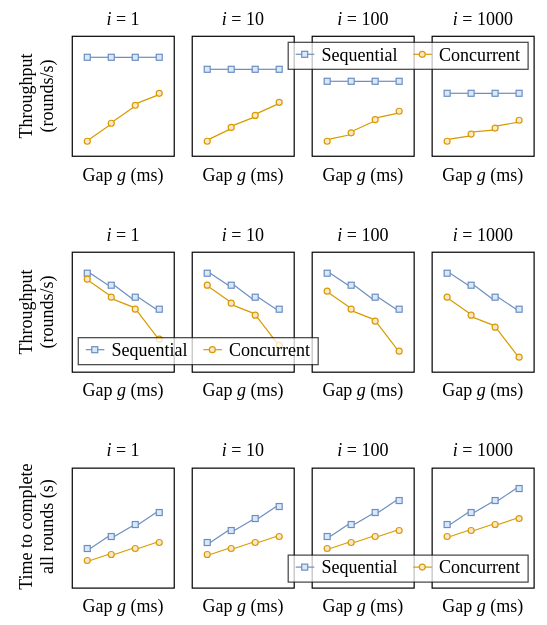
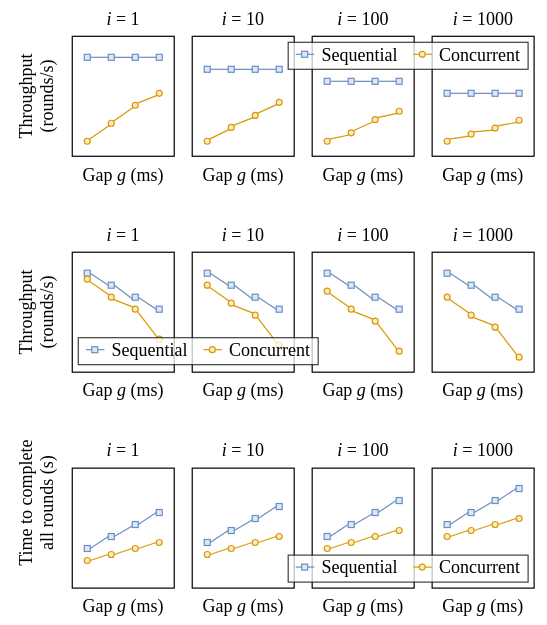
(36, 527) -> (36, 503)
